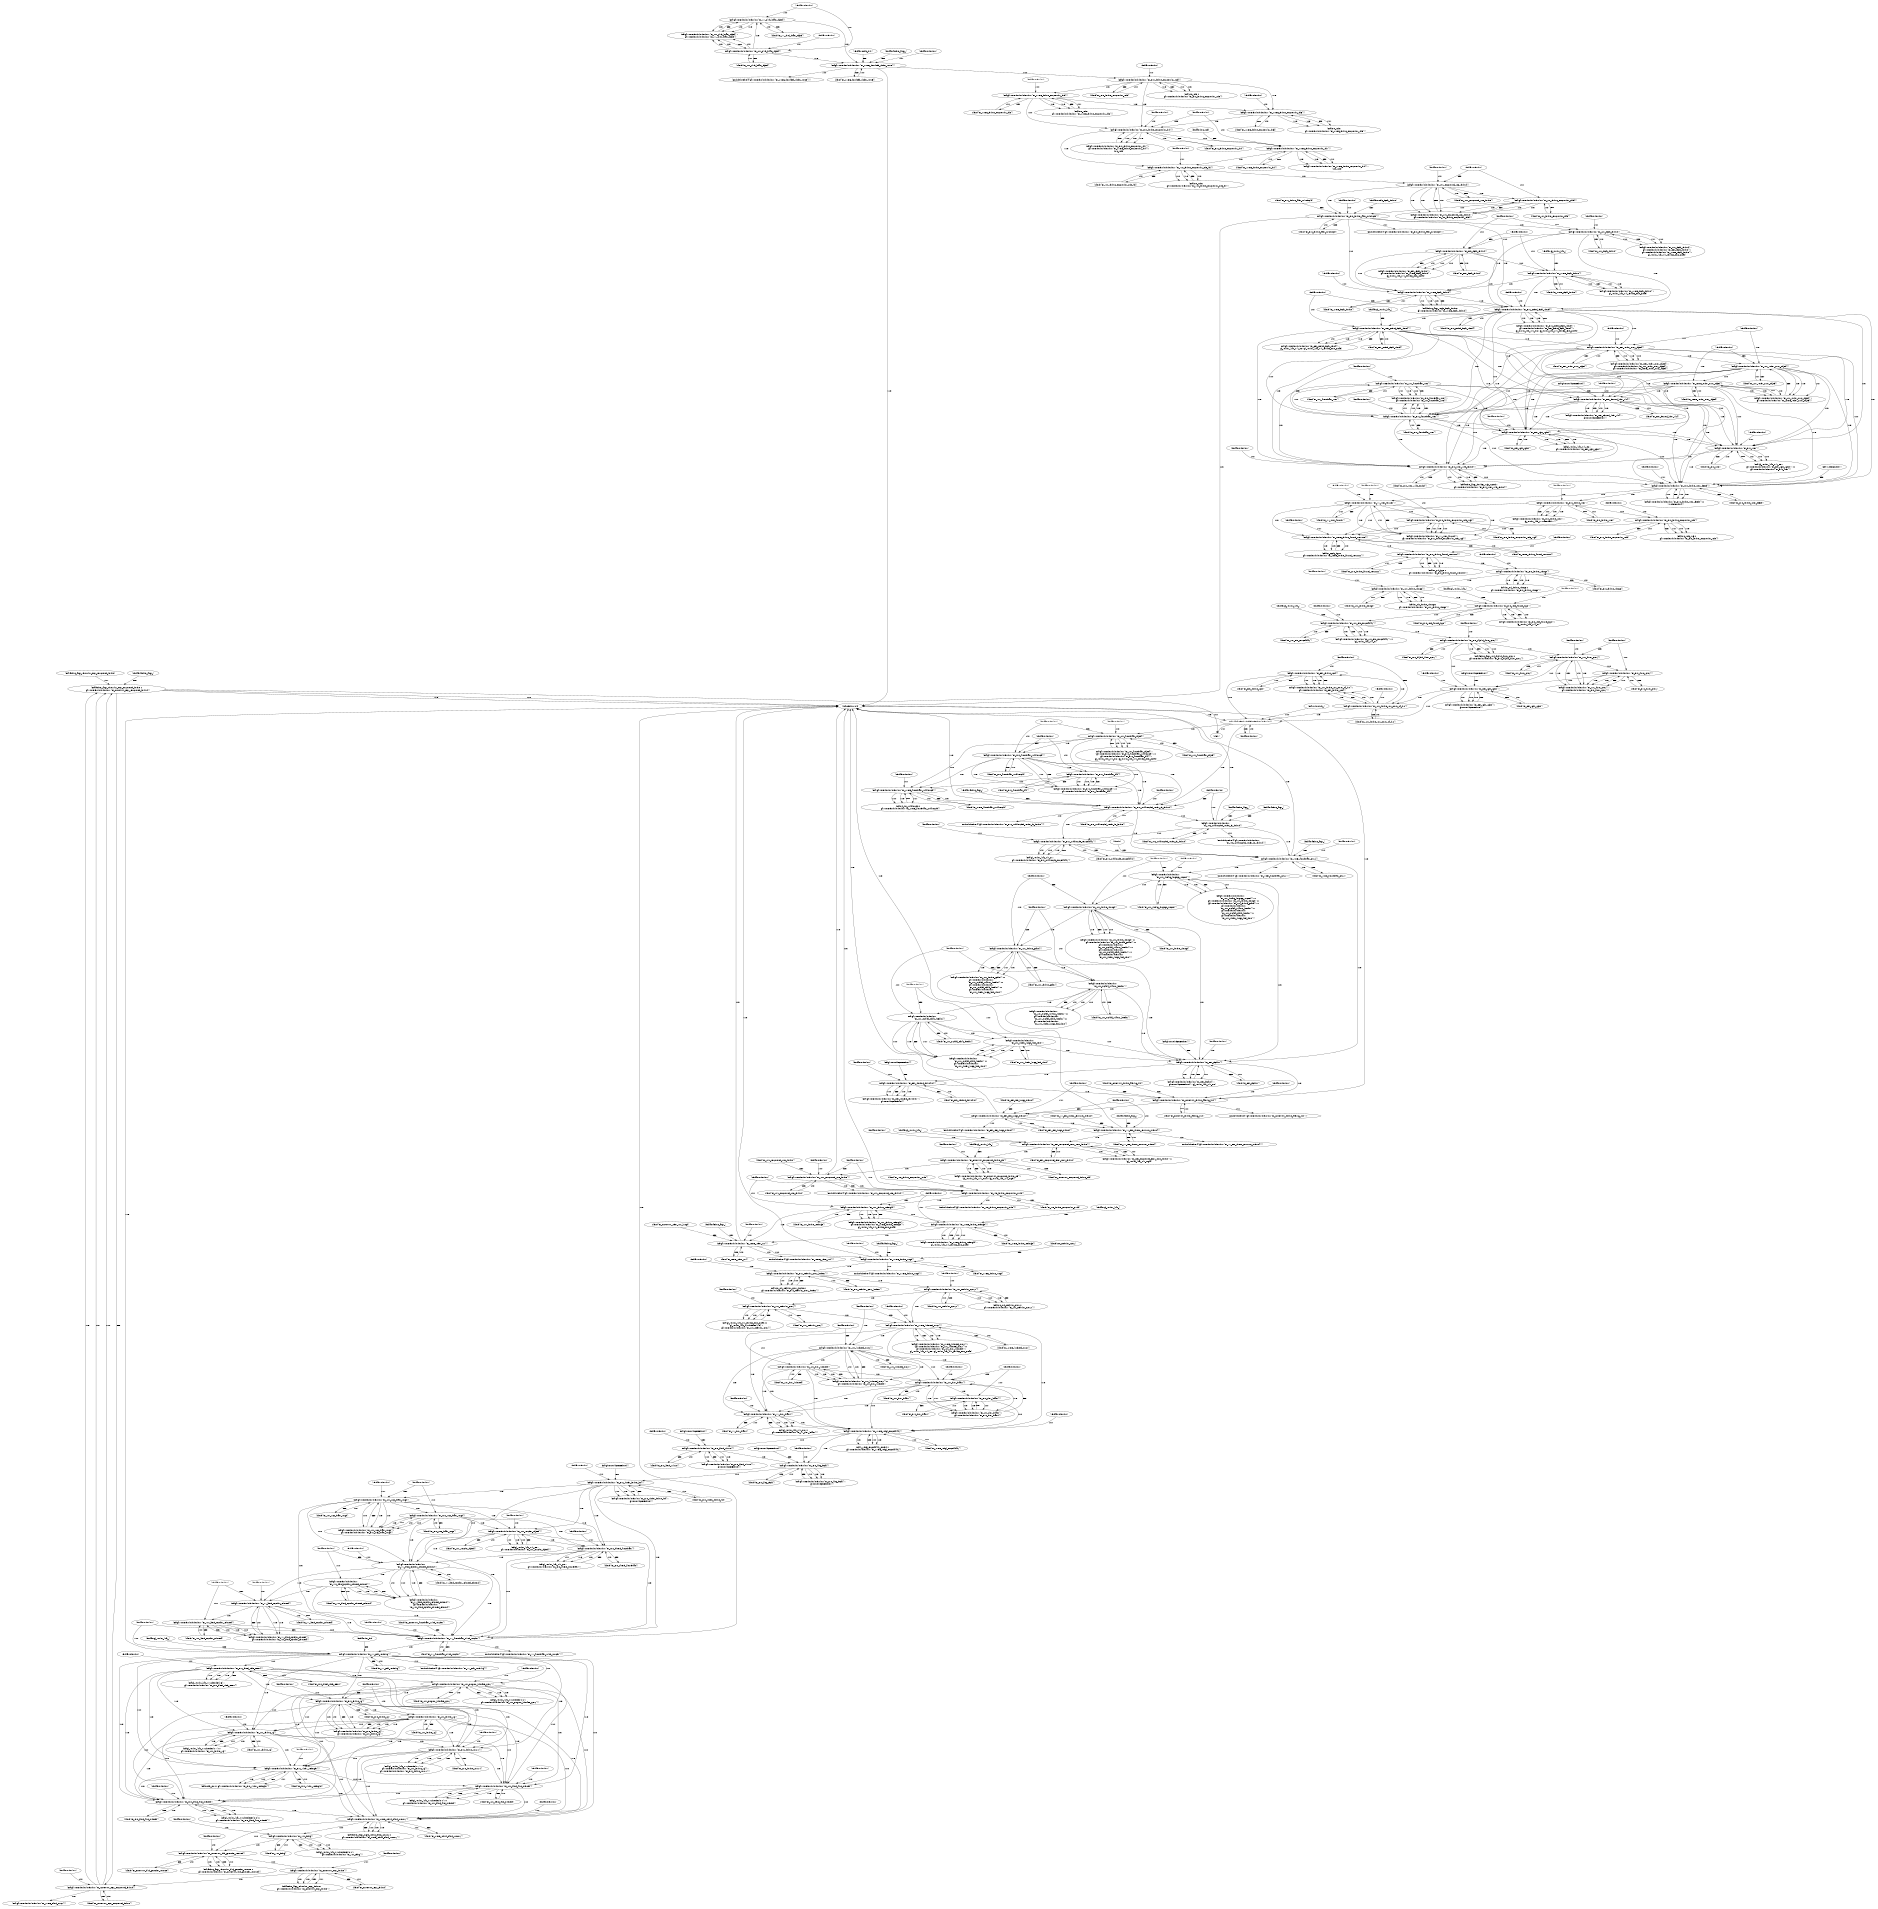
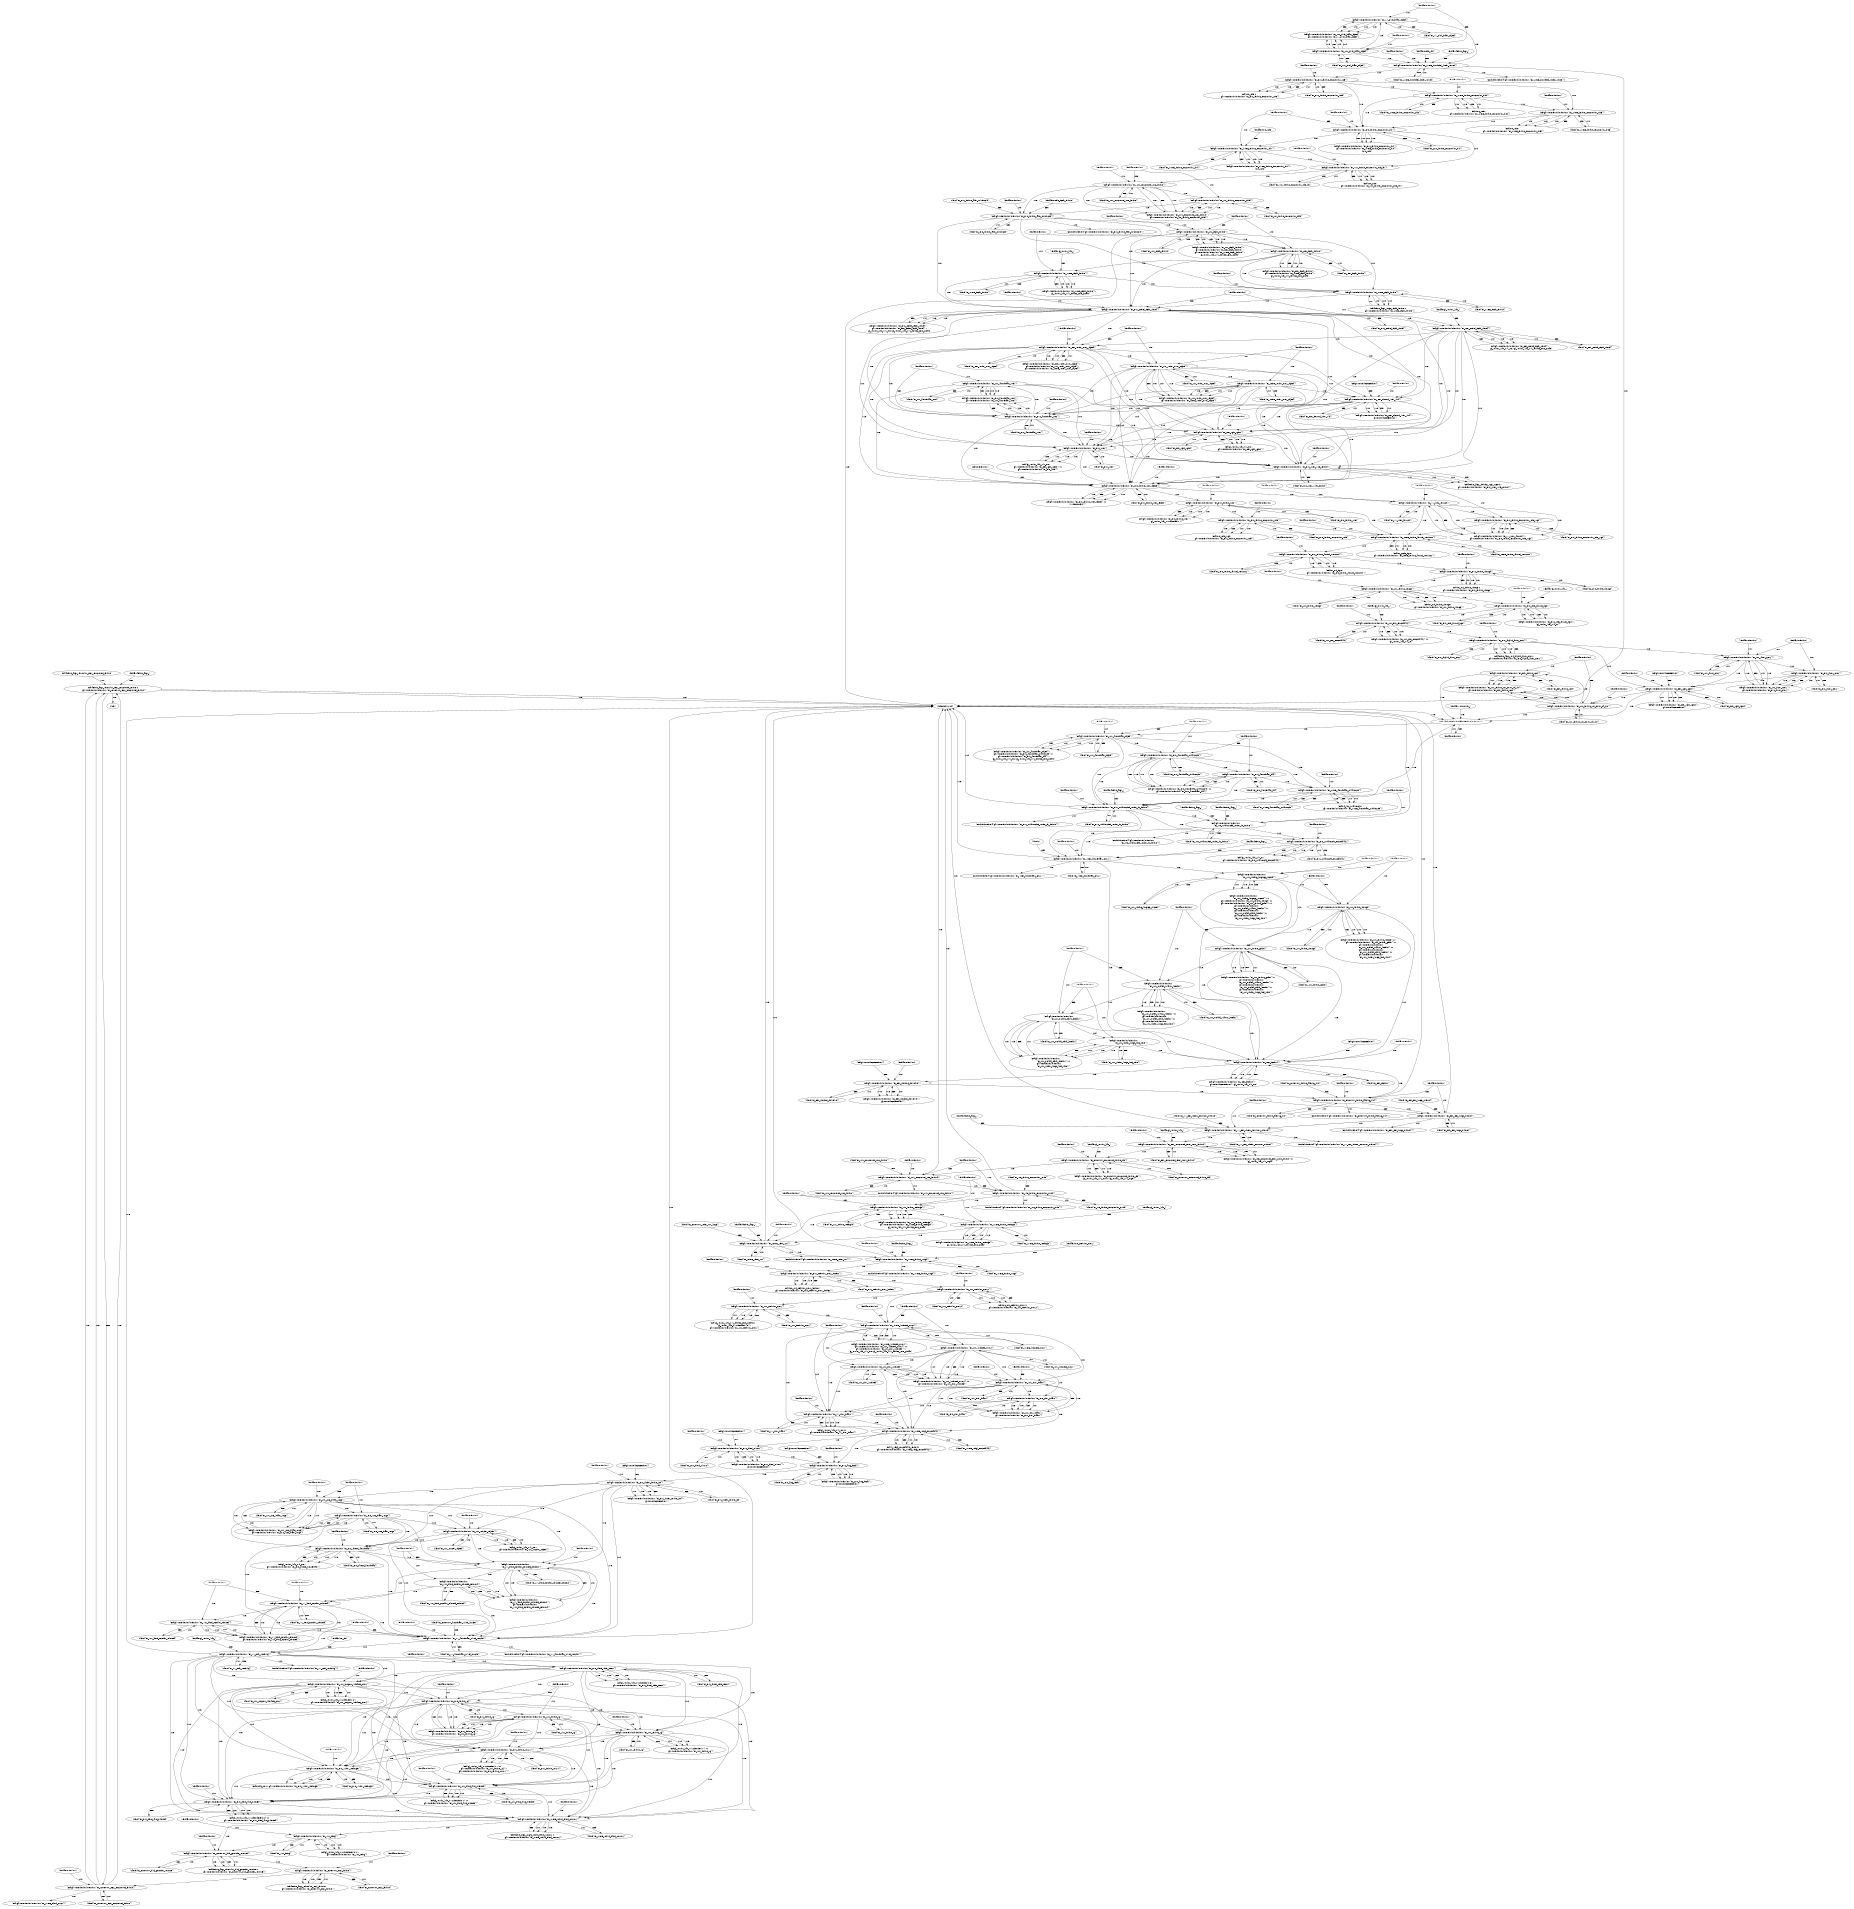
(1832, 467) -> (981, 467)
(1317, 706) -> (1461, 706)
(1225, 726) -> none
(1063, 1244) -> (1080, 1244)
